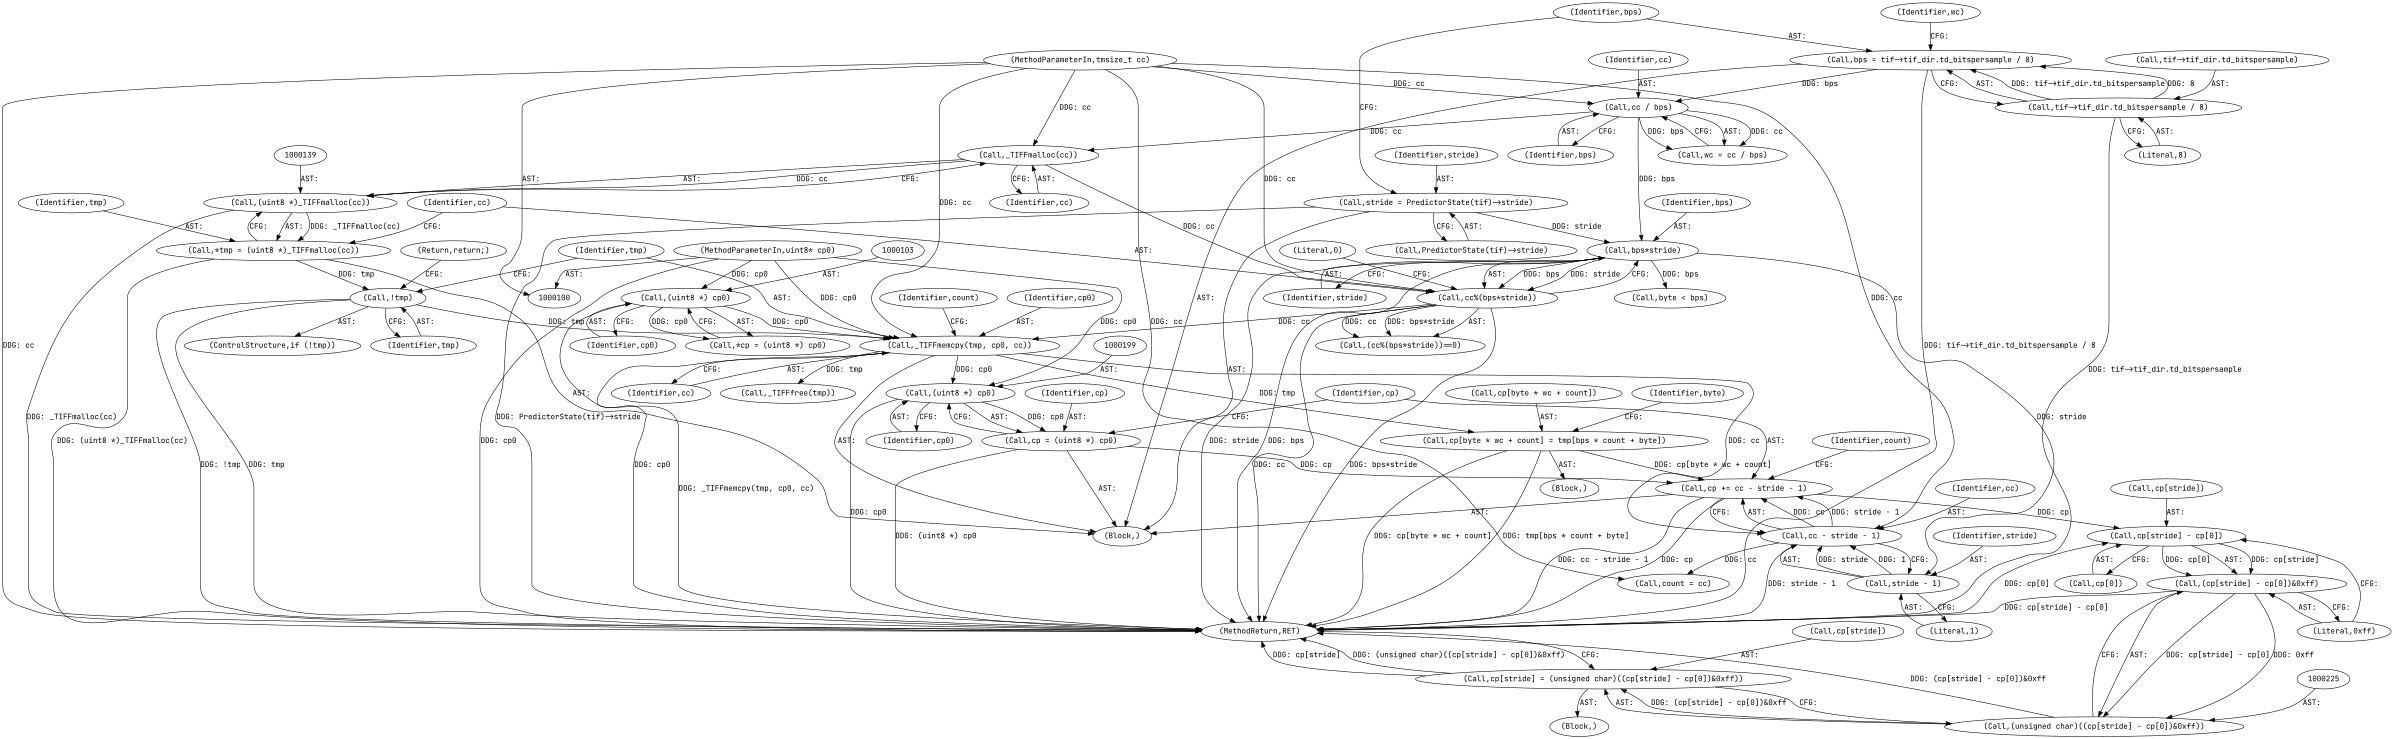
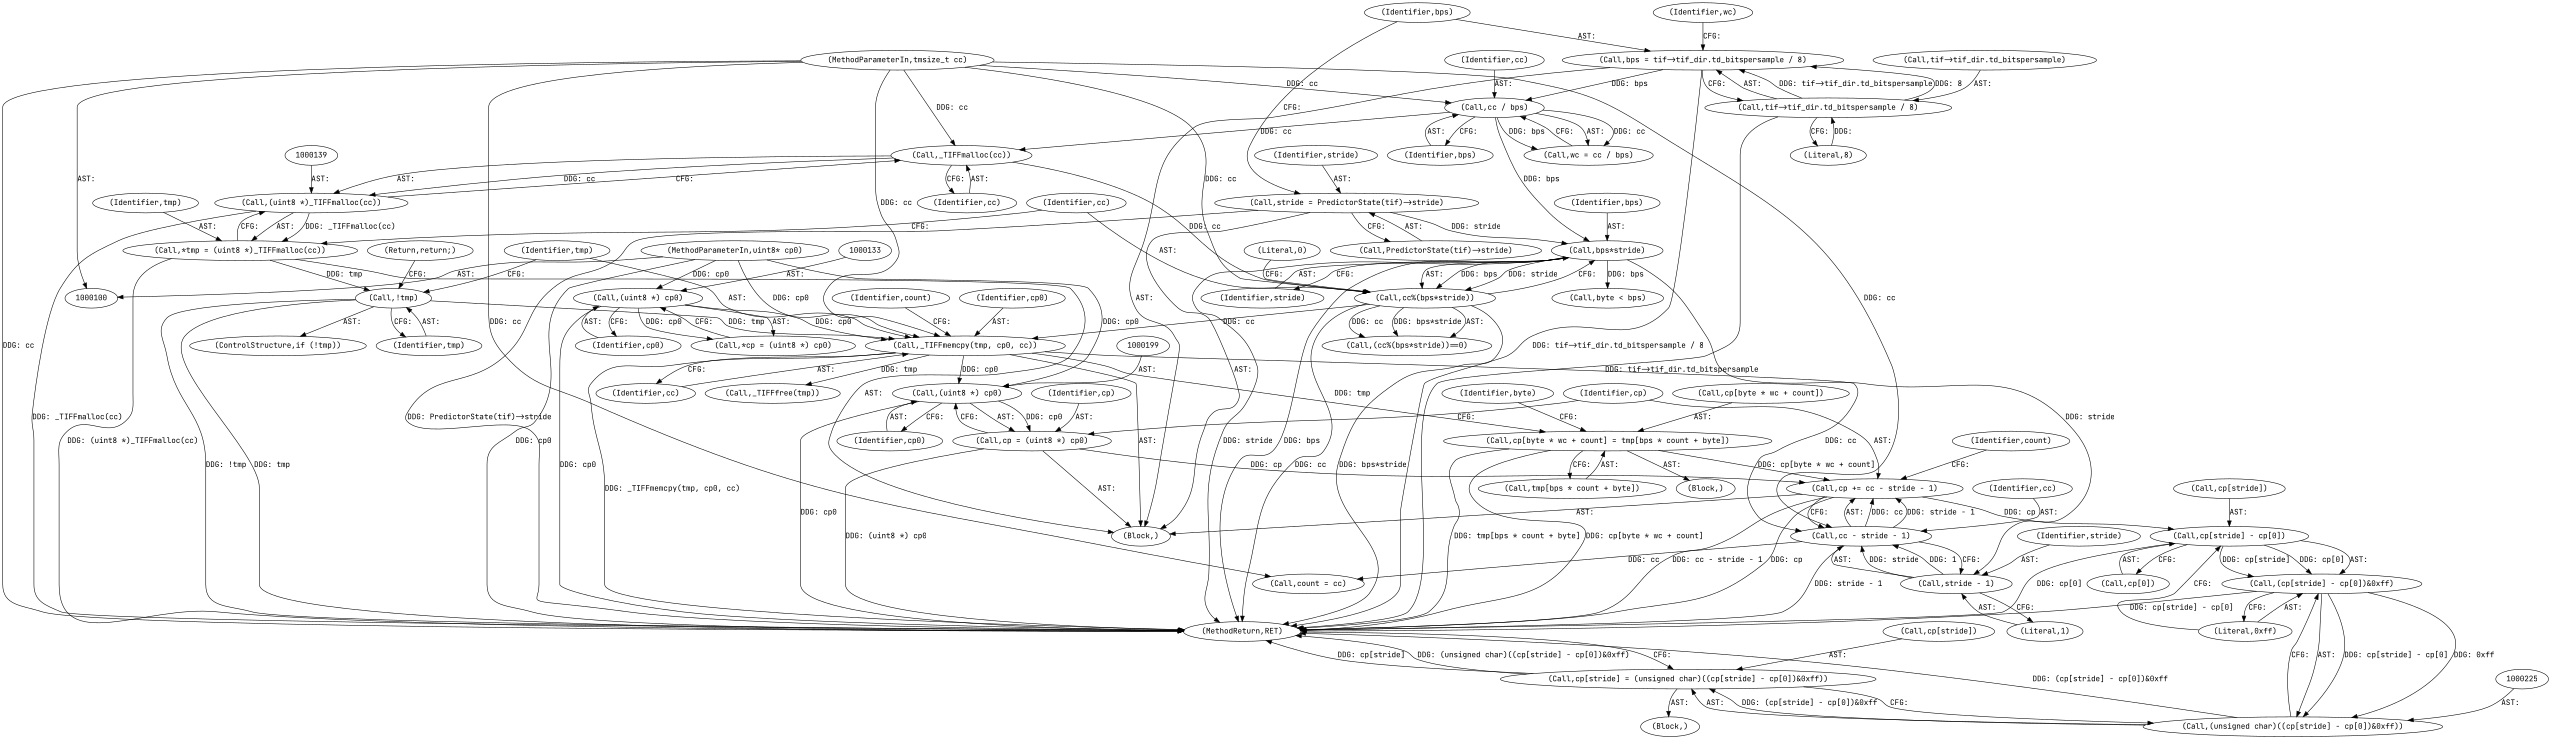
(2168, 132) -> (1846, 132)
(898, 251) -> (865, 251)
none -> (1572, 489)
(1720, 621) -> (1751, 622)
